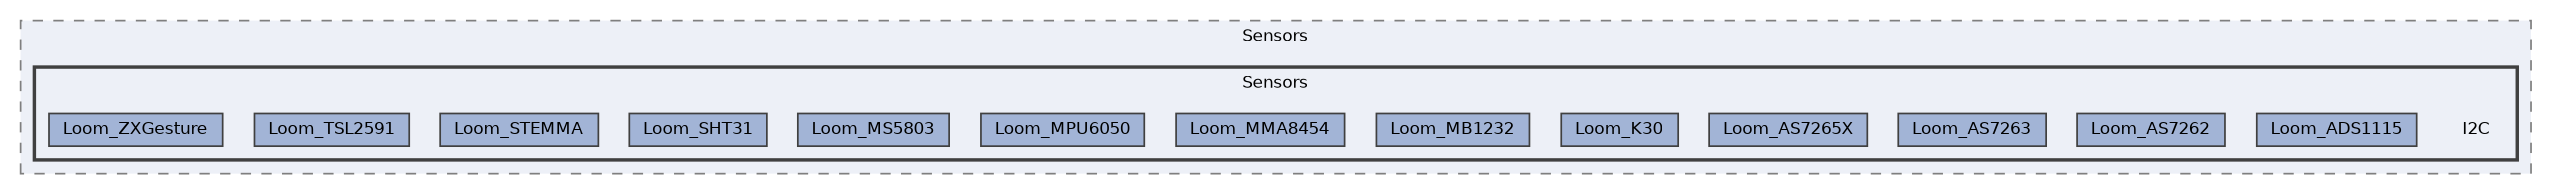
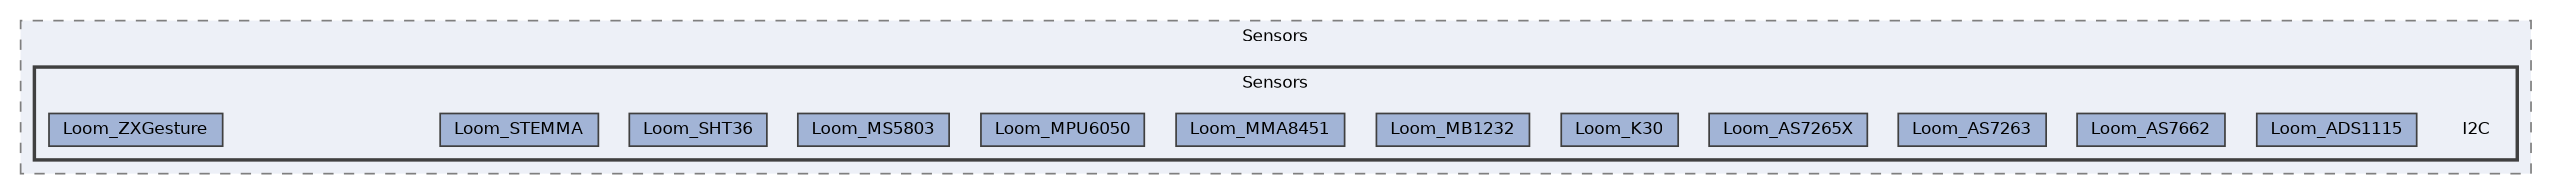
(332, 130) -> none
(698, 130) -> (698, 130)
(1260, 130) -> (1260, 130)
(2151, 130) -> (2151, 130)
